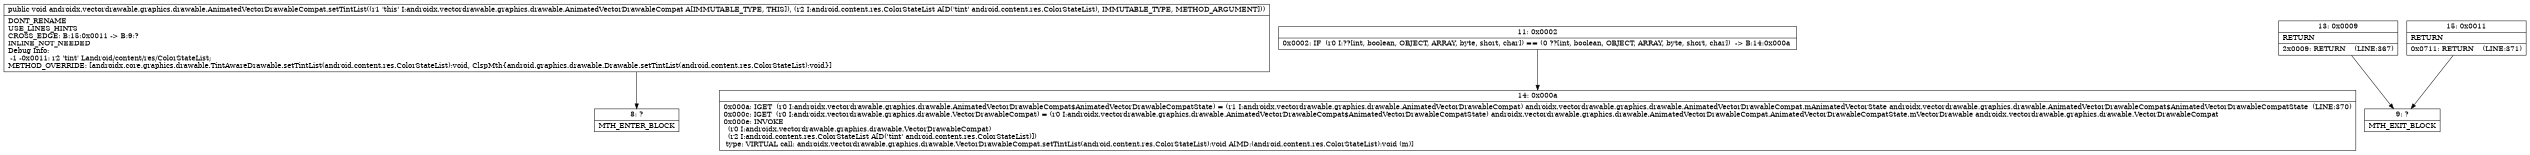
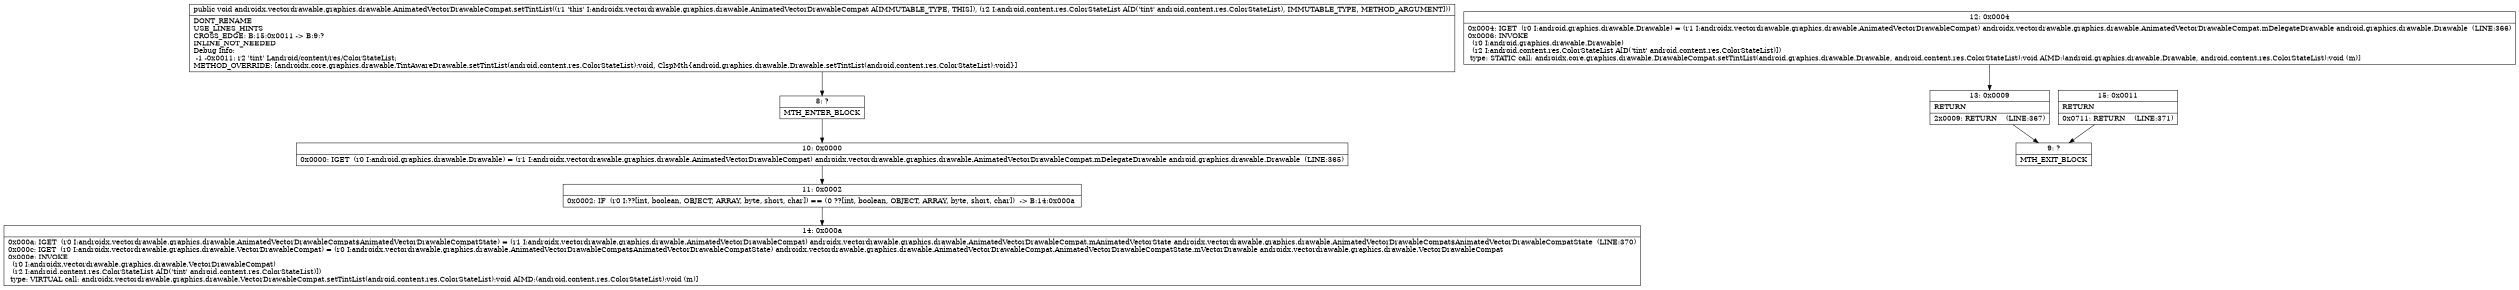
none -> (1990, 38)
none -> (822, 154)
